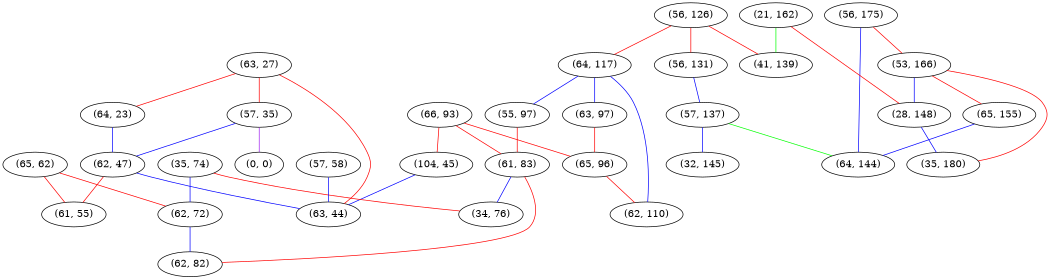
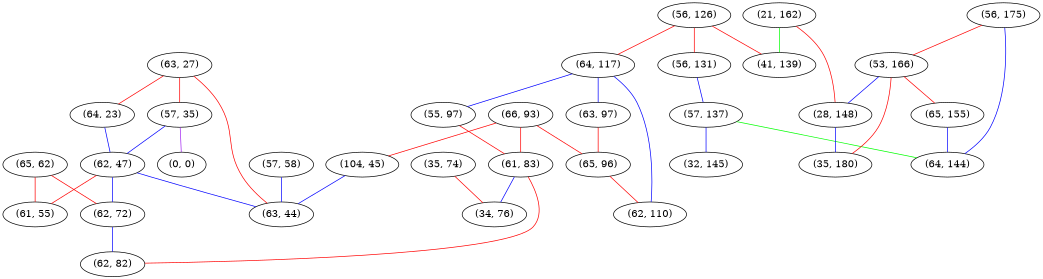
(190, 191) -> (113, 190)
